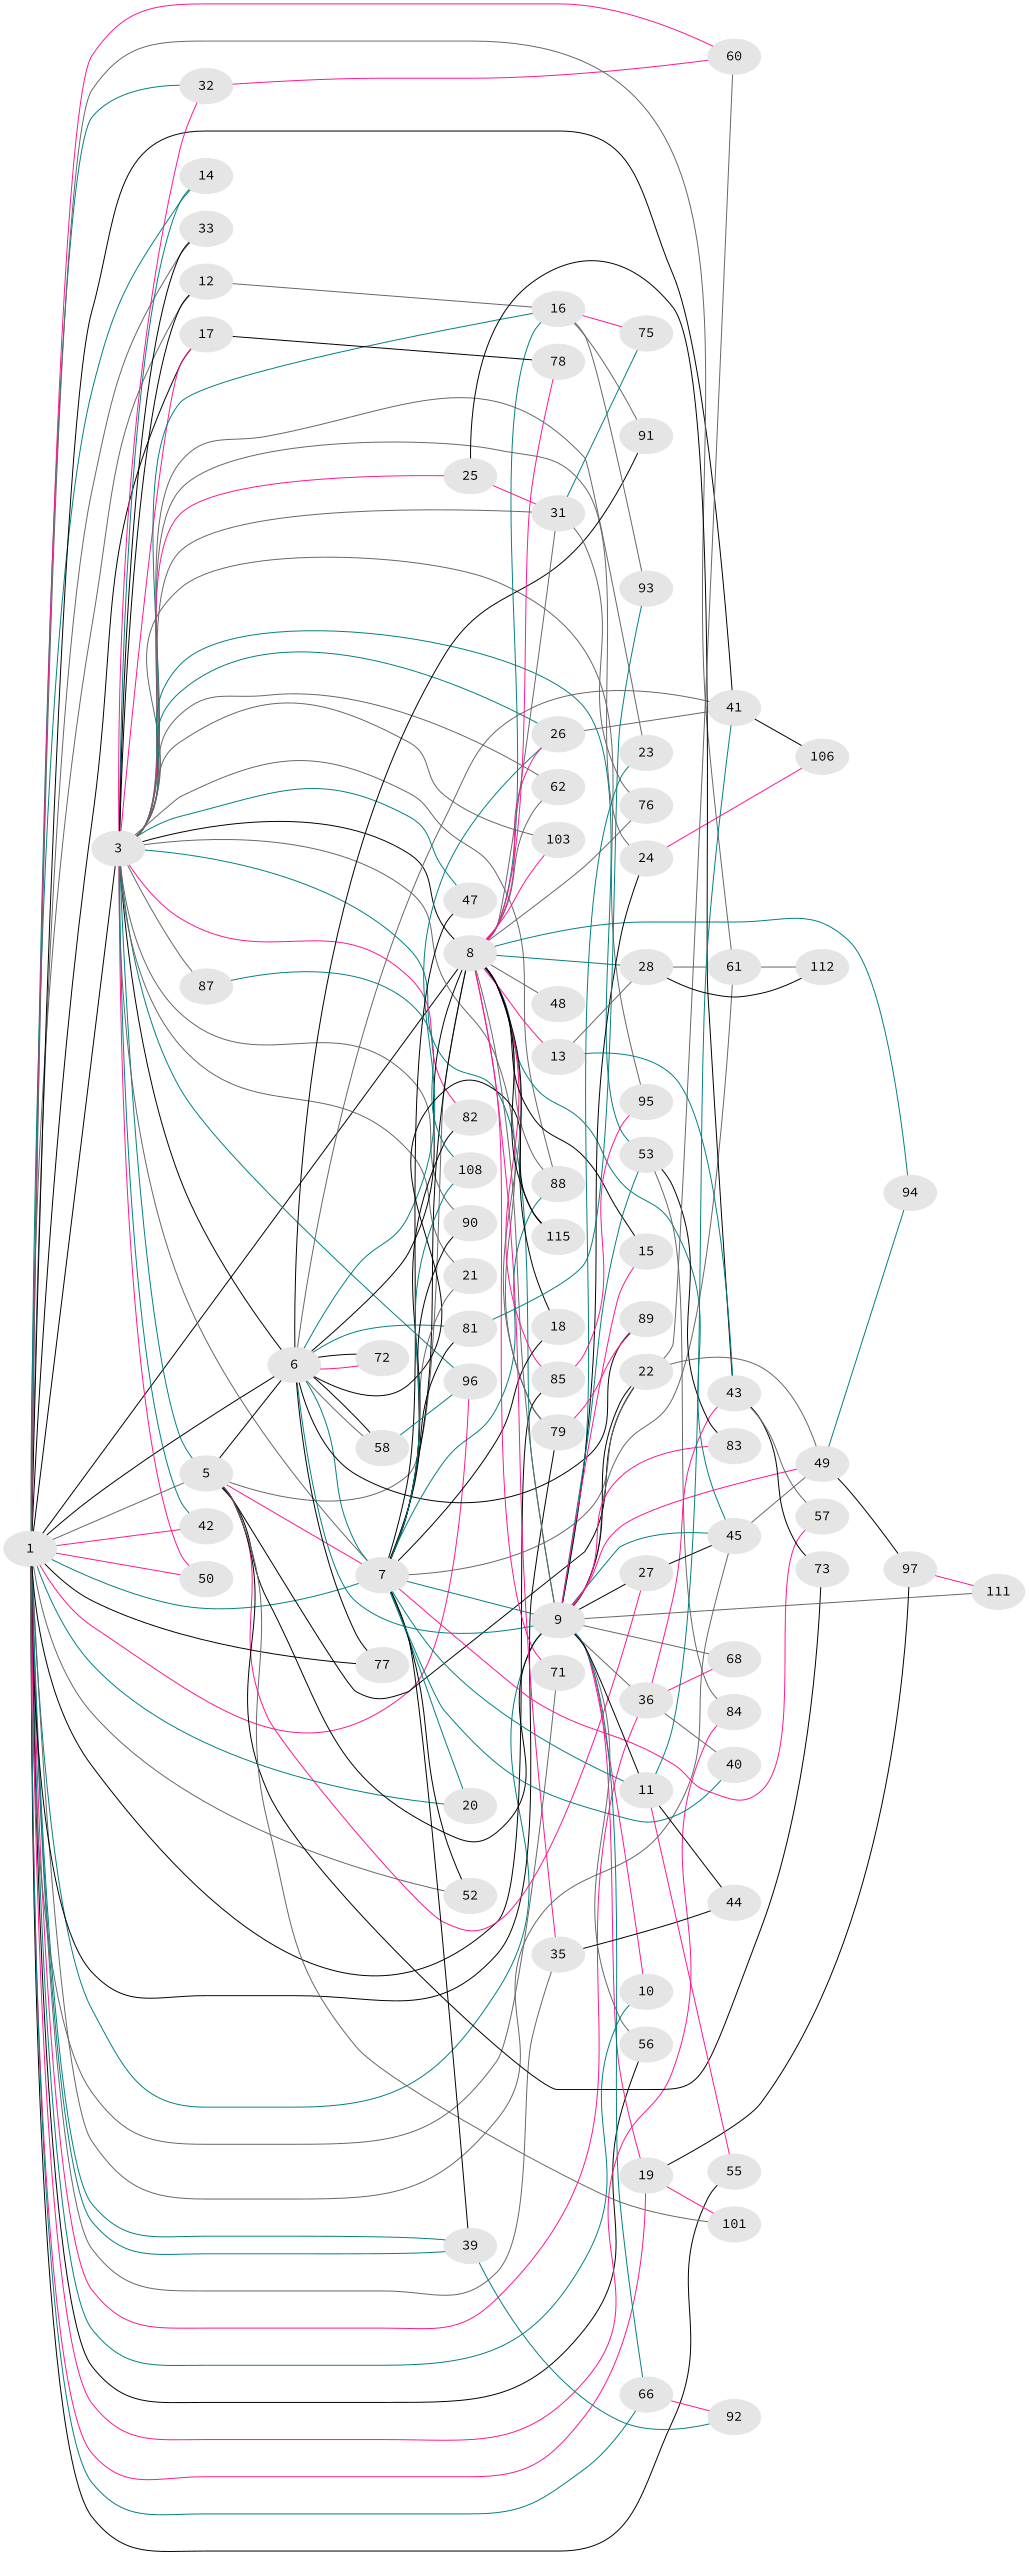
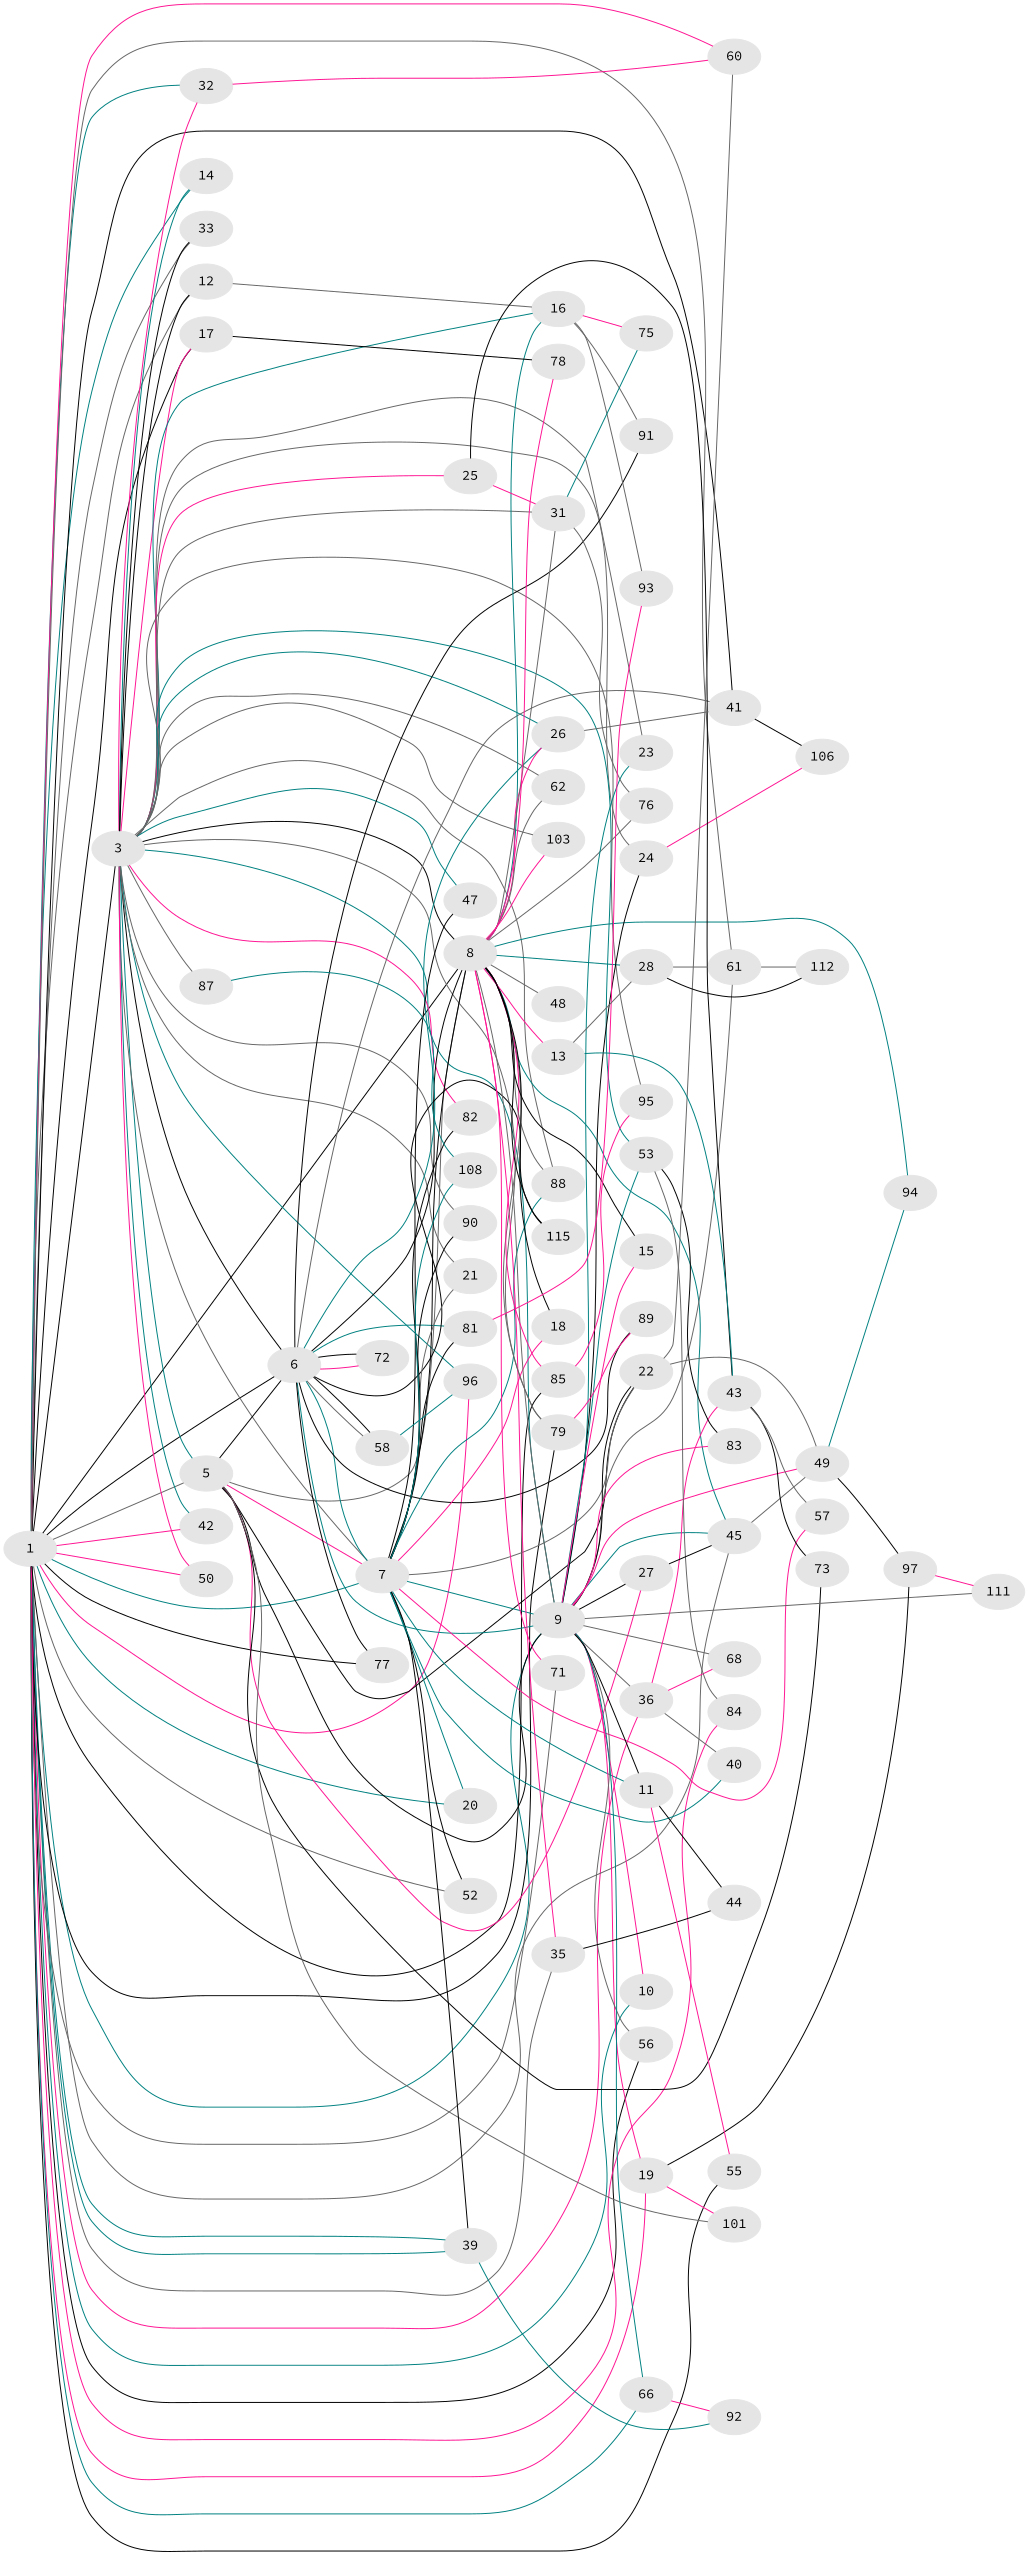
(607, 1104) -> (607, 1104)
(700, 1251) -> none
(484, 1459) -> (484, 1459)
